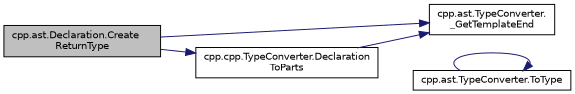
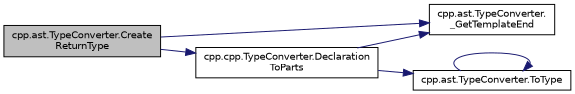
(82, 41) -> (82, 41)
none -> (391, 72)
